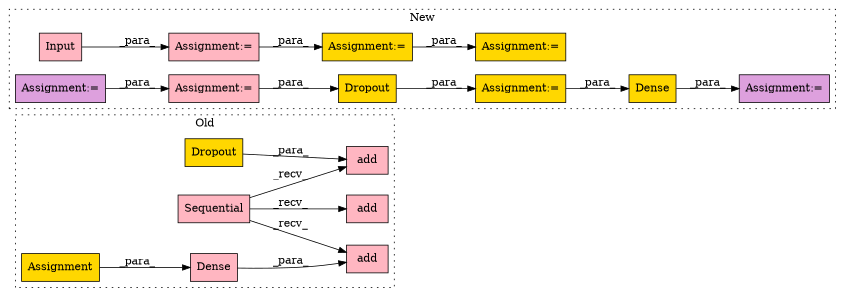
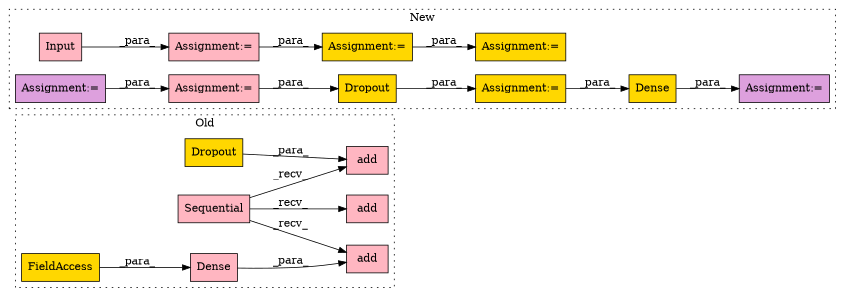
(61, 267) -> (61, 267)
